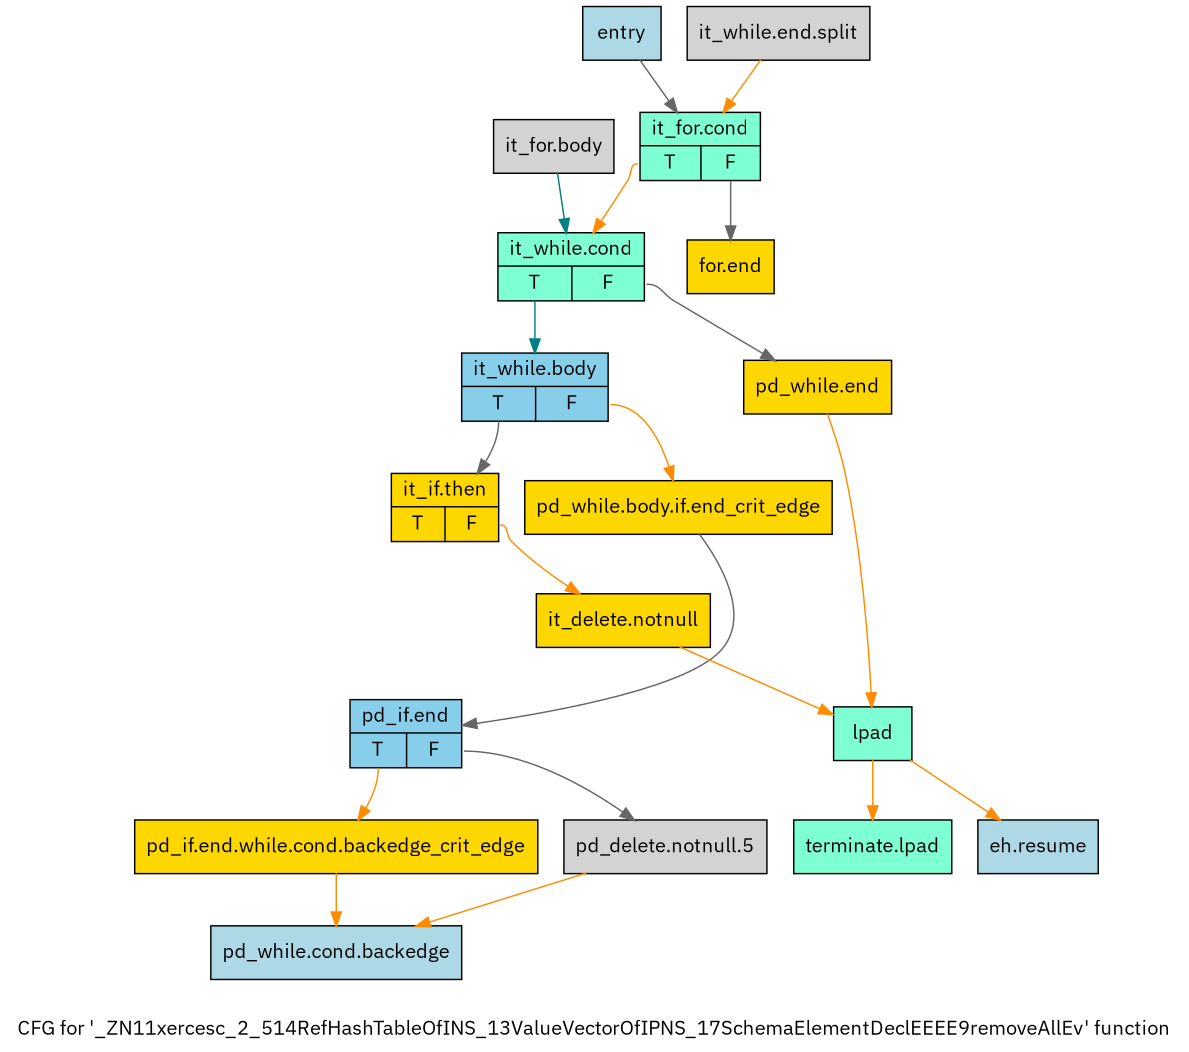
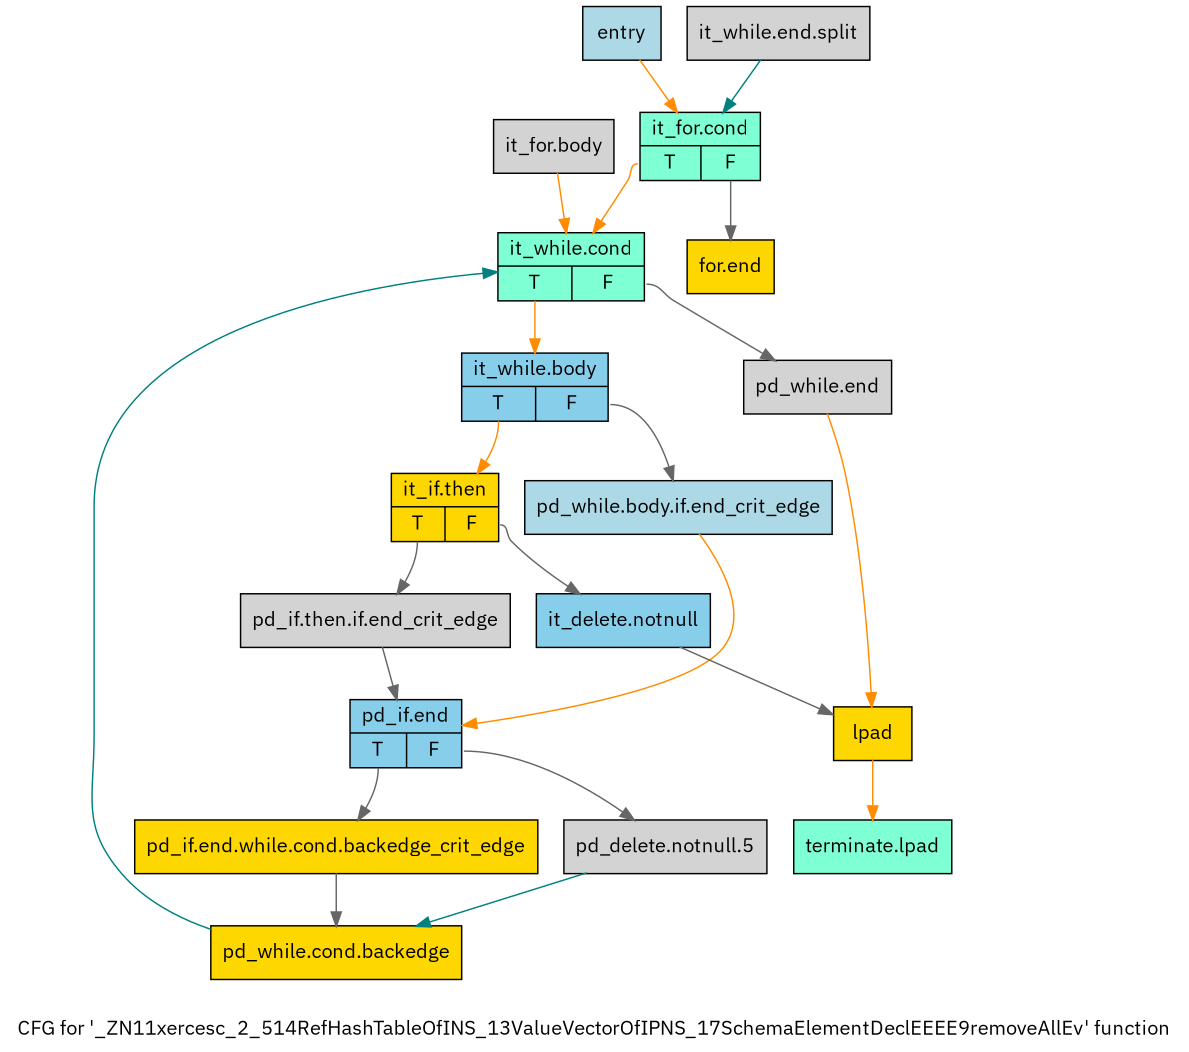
(654, 80) -> (654, 80)
(746, 80) -> (746, 80)
(561, 196) -> (561, 196)
(535, 320) -> (535, 320)
(818, 387) -> (818, 387)
(649, 426) -> (649, 426)
(495, 442) -> (495, 442)
none -> (95, 500)
(678, 508) -> (678, 508)
(530, 558) -> (530, 558)
none -> (375, 621)
(623, 621) -> (623, 621)
(750, 678) -> (750, 678)
(665, 681) -> (665, 681)
(873, 734) -> (873, 734)
(375, 789) -> (375, 789)
(1038, 847) -> none
(336, 893) -> (336, 893)
(508, 897) -> (508, 897)
(336, 953) -> (336, 953)
